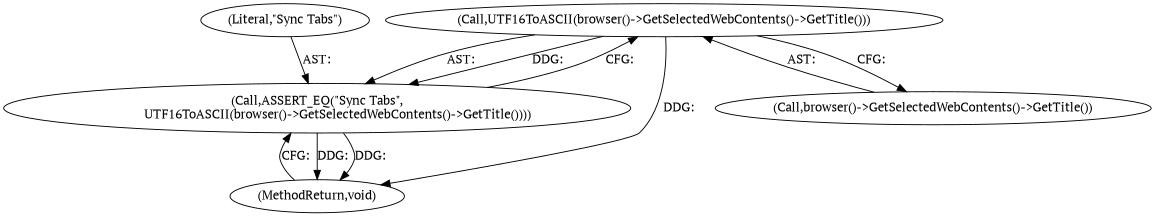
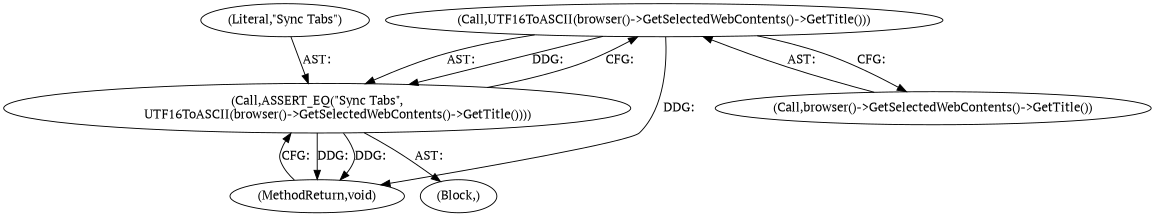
none -> (459, 196)
